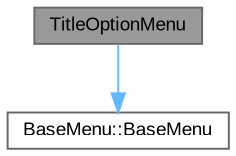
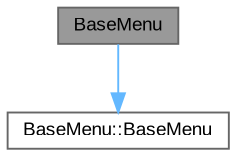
(118, 26) -> (118, 26)
